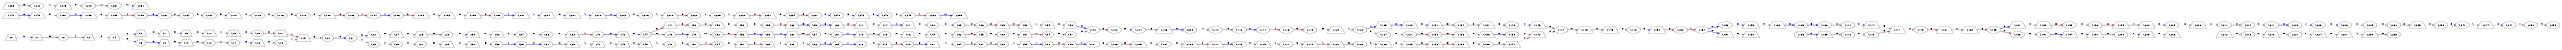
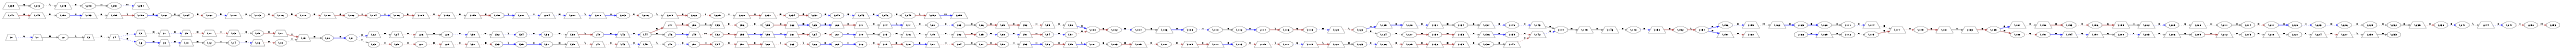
(23, 15) -> (23, 15)
(1190, 30) -> (1190, 30)
none -> (2198, 35)
